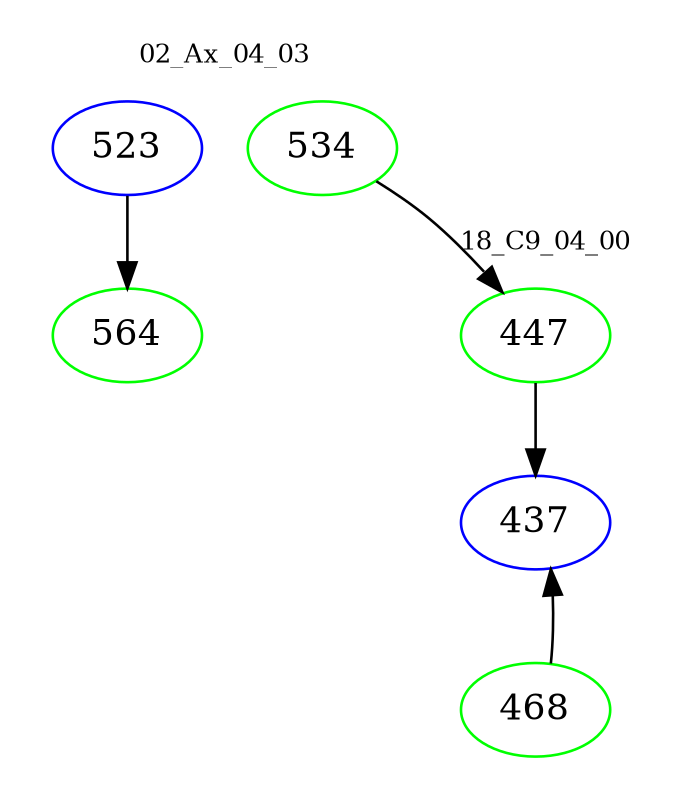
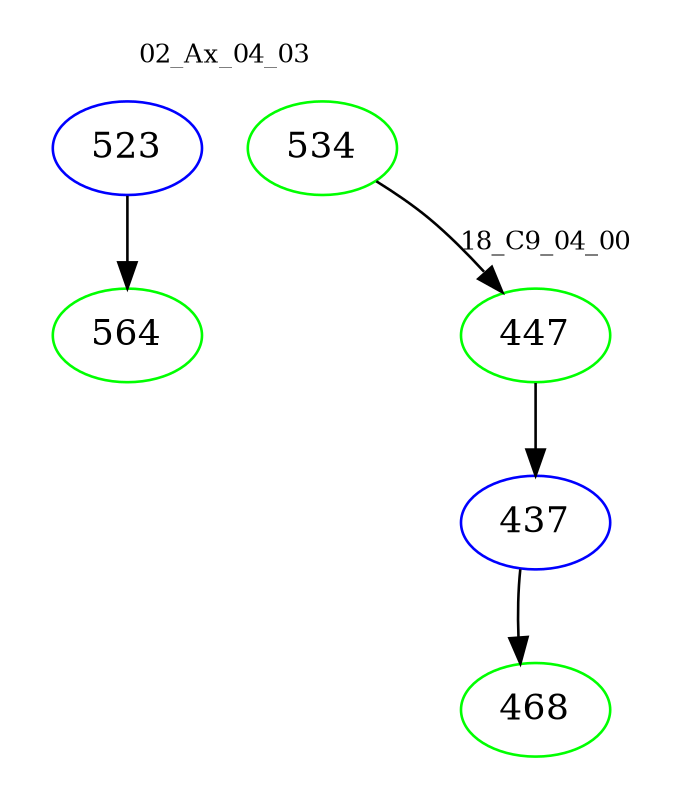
(553, 630) -> (518, 603)
